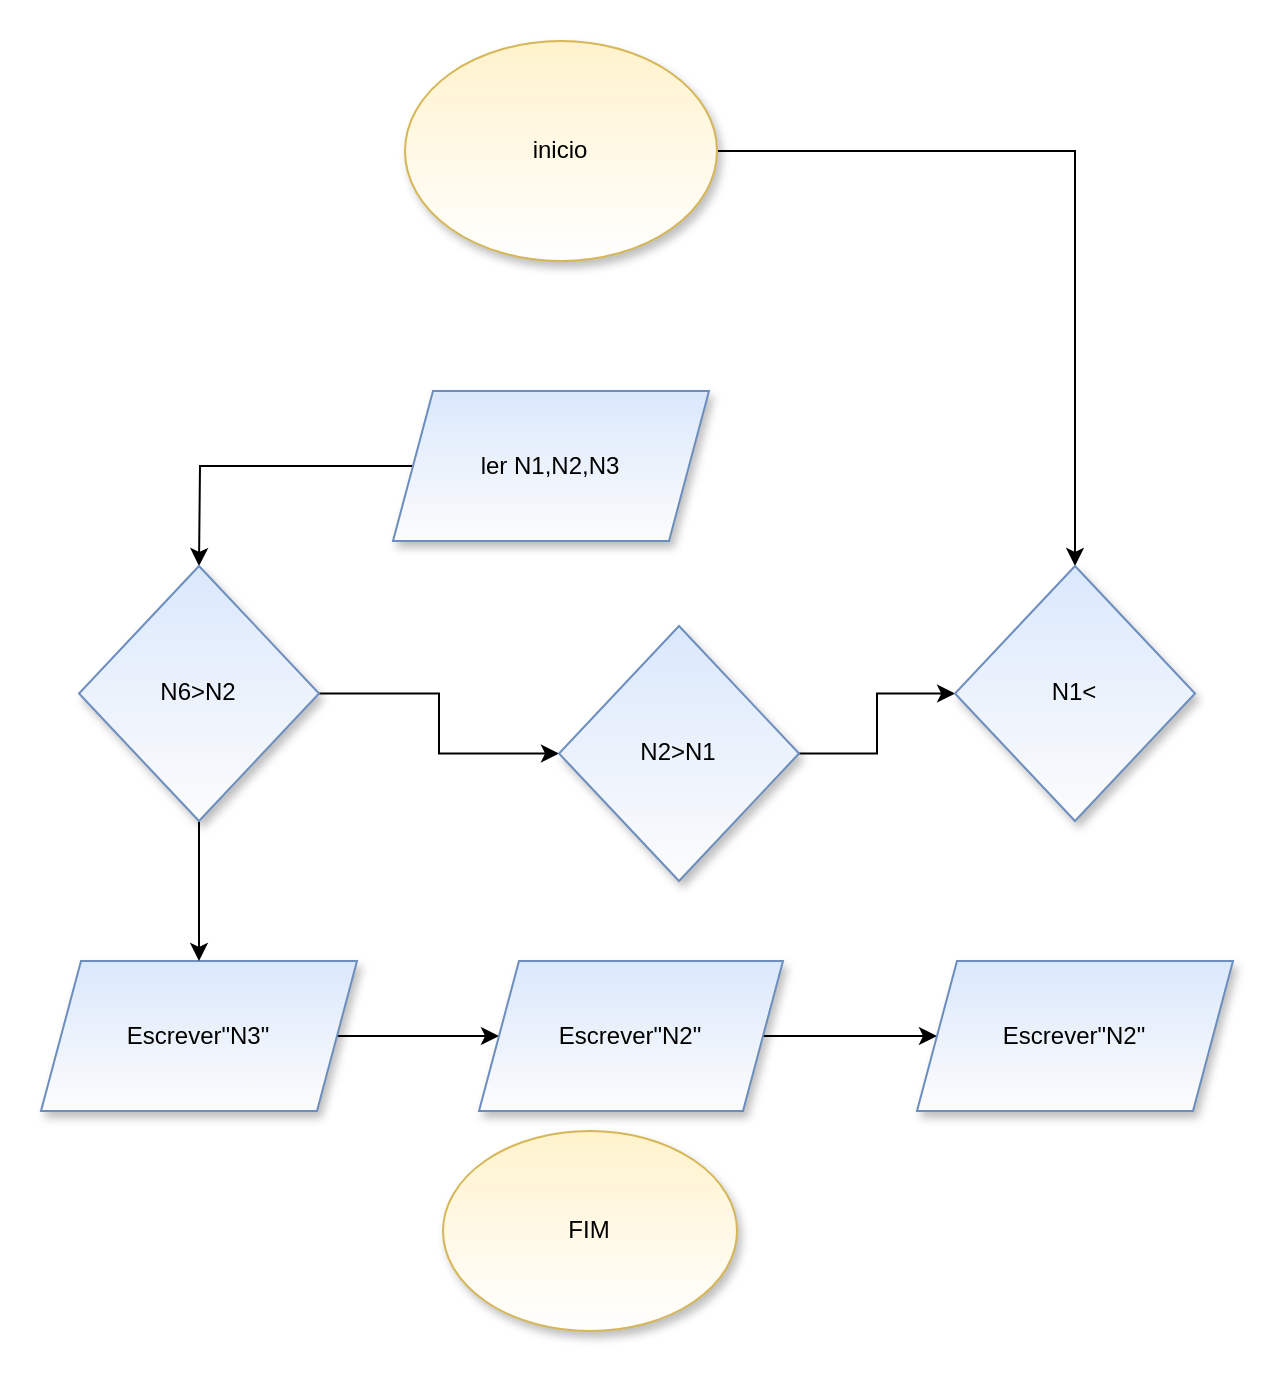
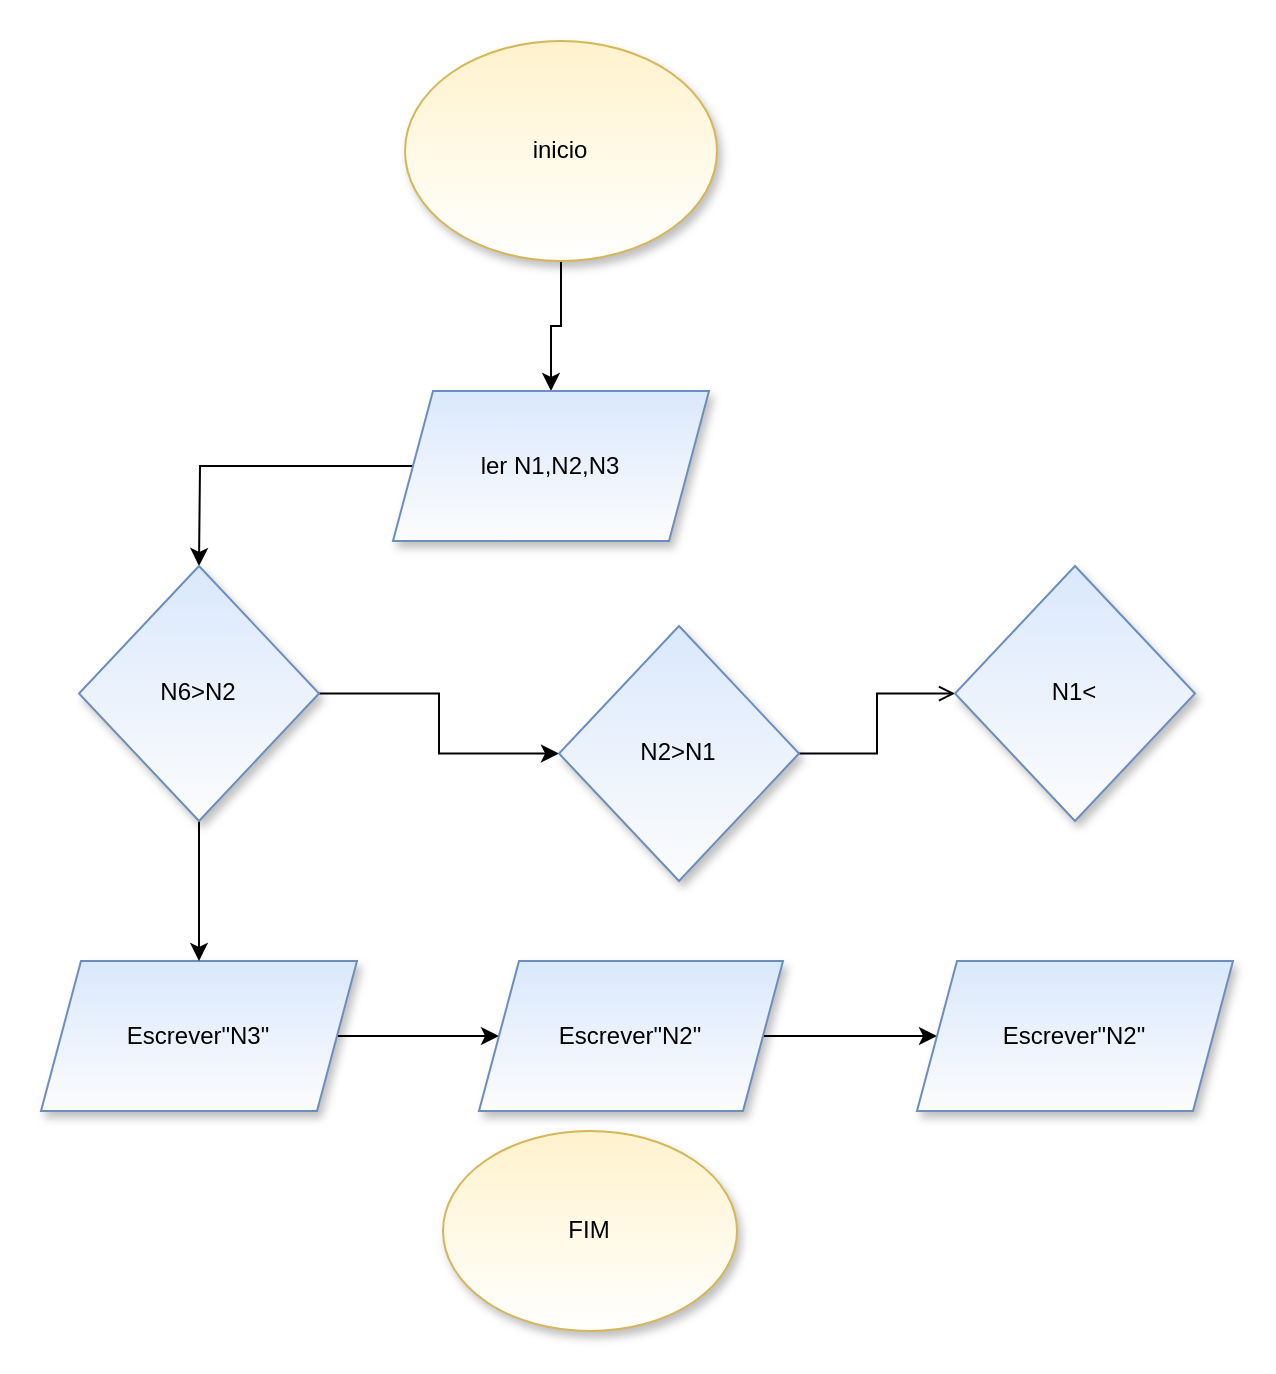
(1075, 173) -> (561, 324)
(940, 694) -> (943, 694)
